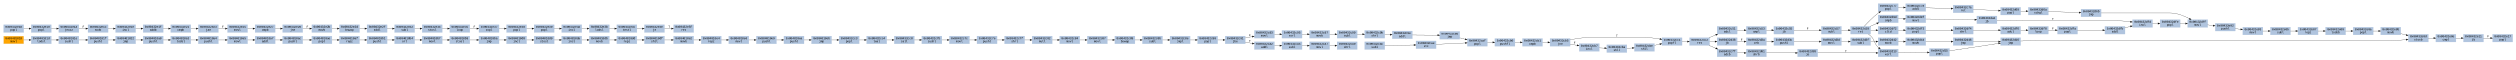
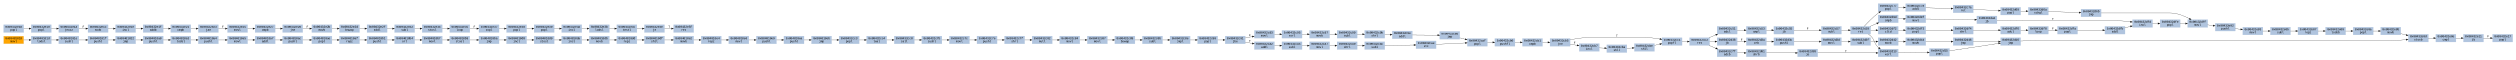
none -> (1360, 46)
